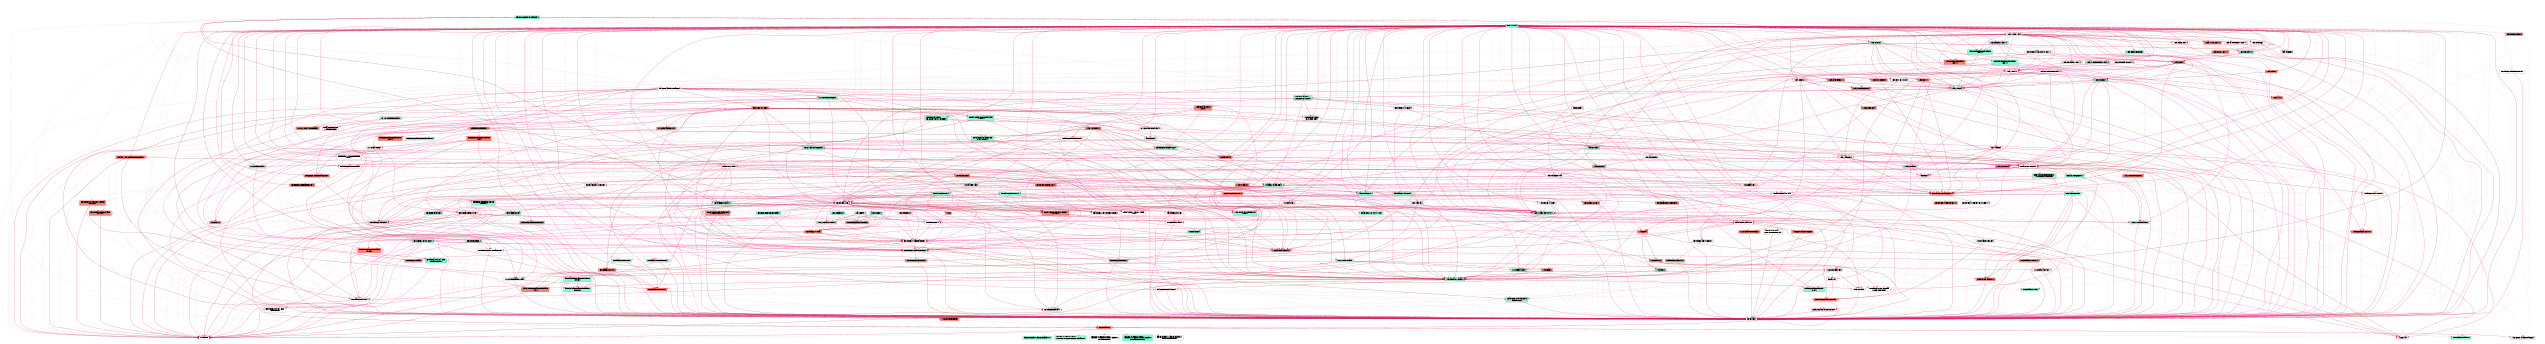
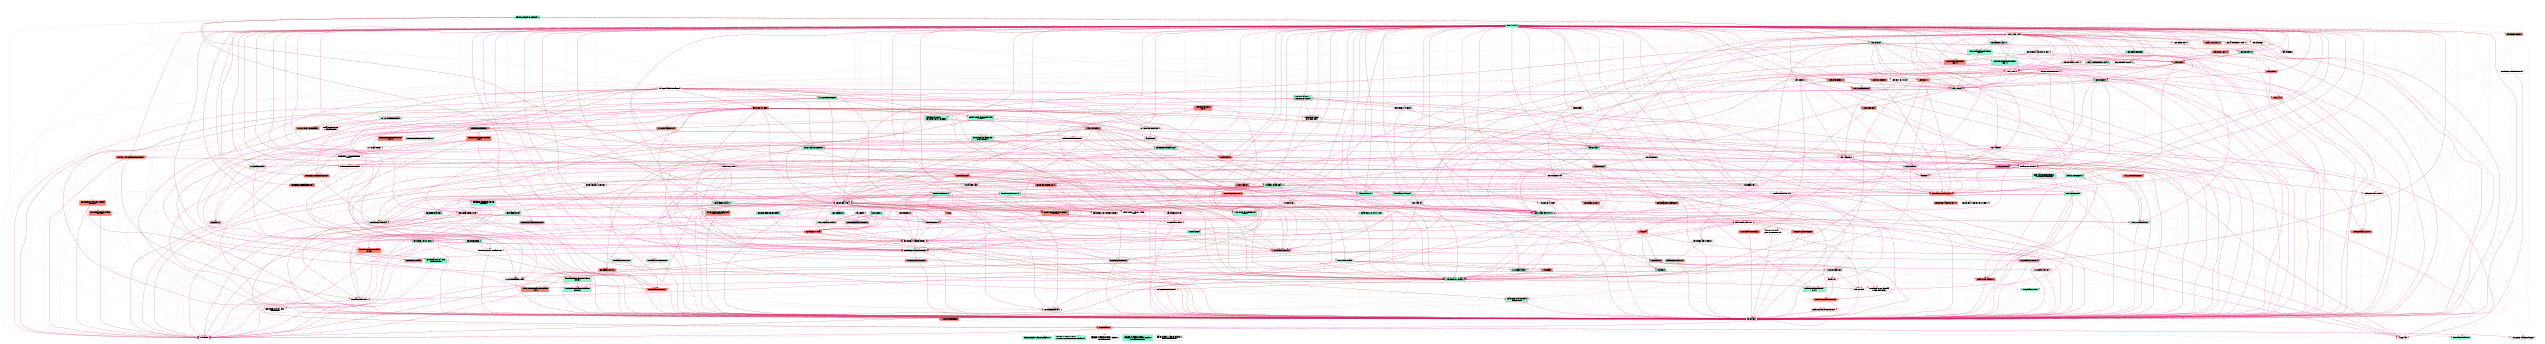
(932, 223) -> (932, 223)
(1985, 241) -> none
(577, 290) -> (577, 290)
